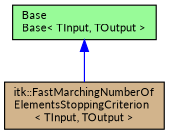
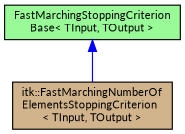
(84, 22) -> (92, 22)
